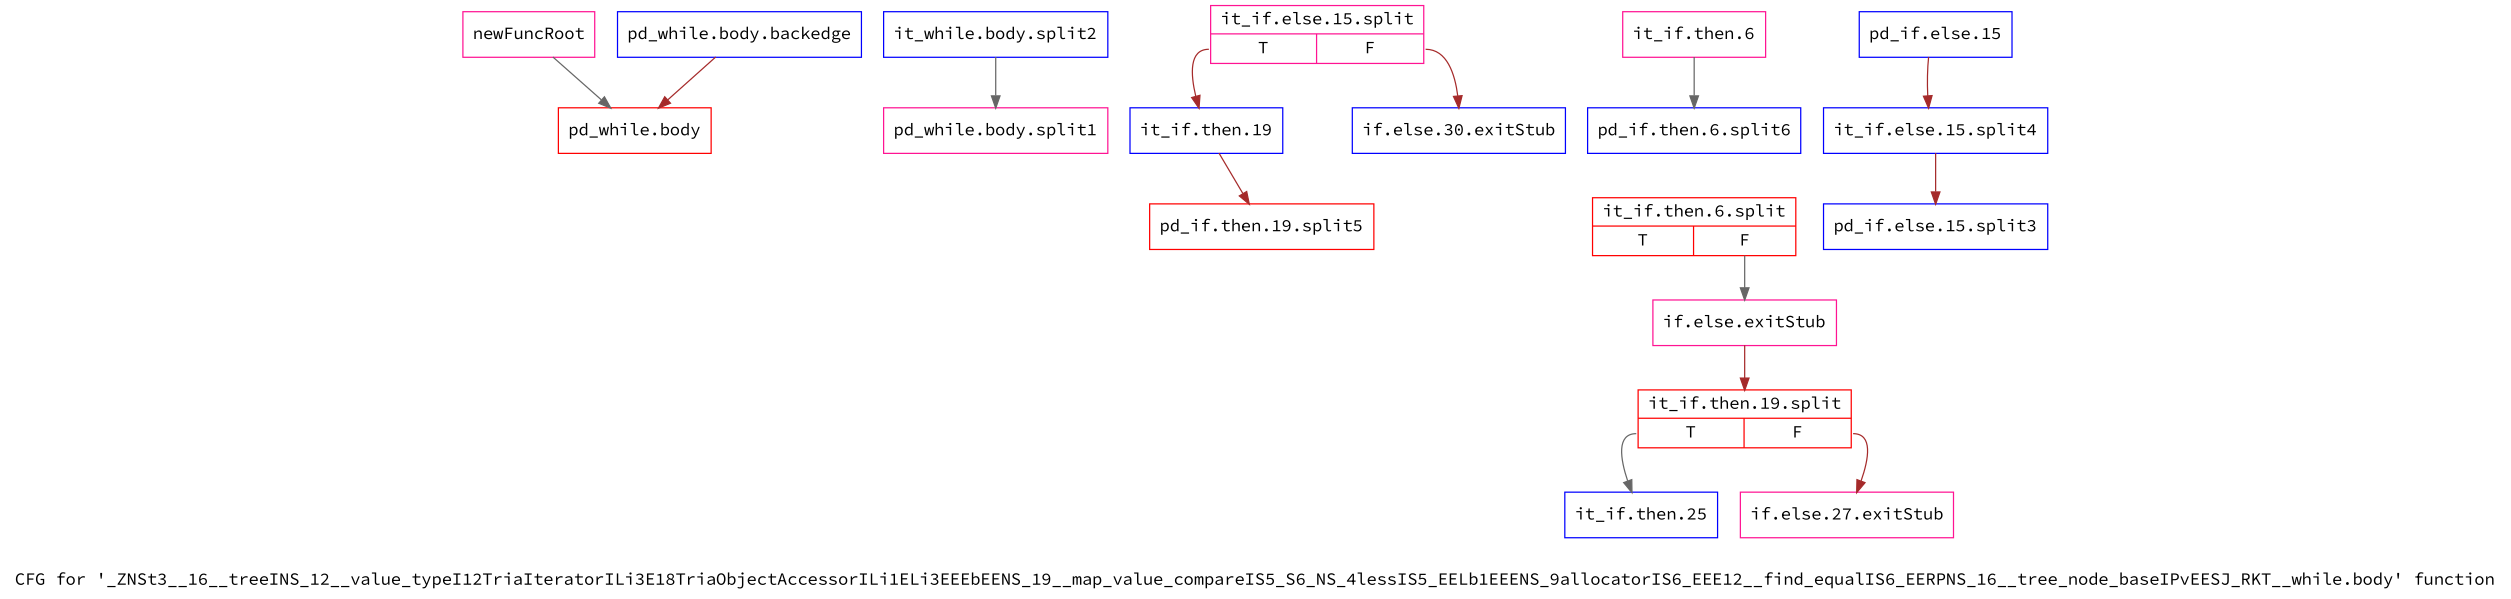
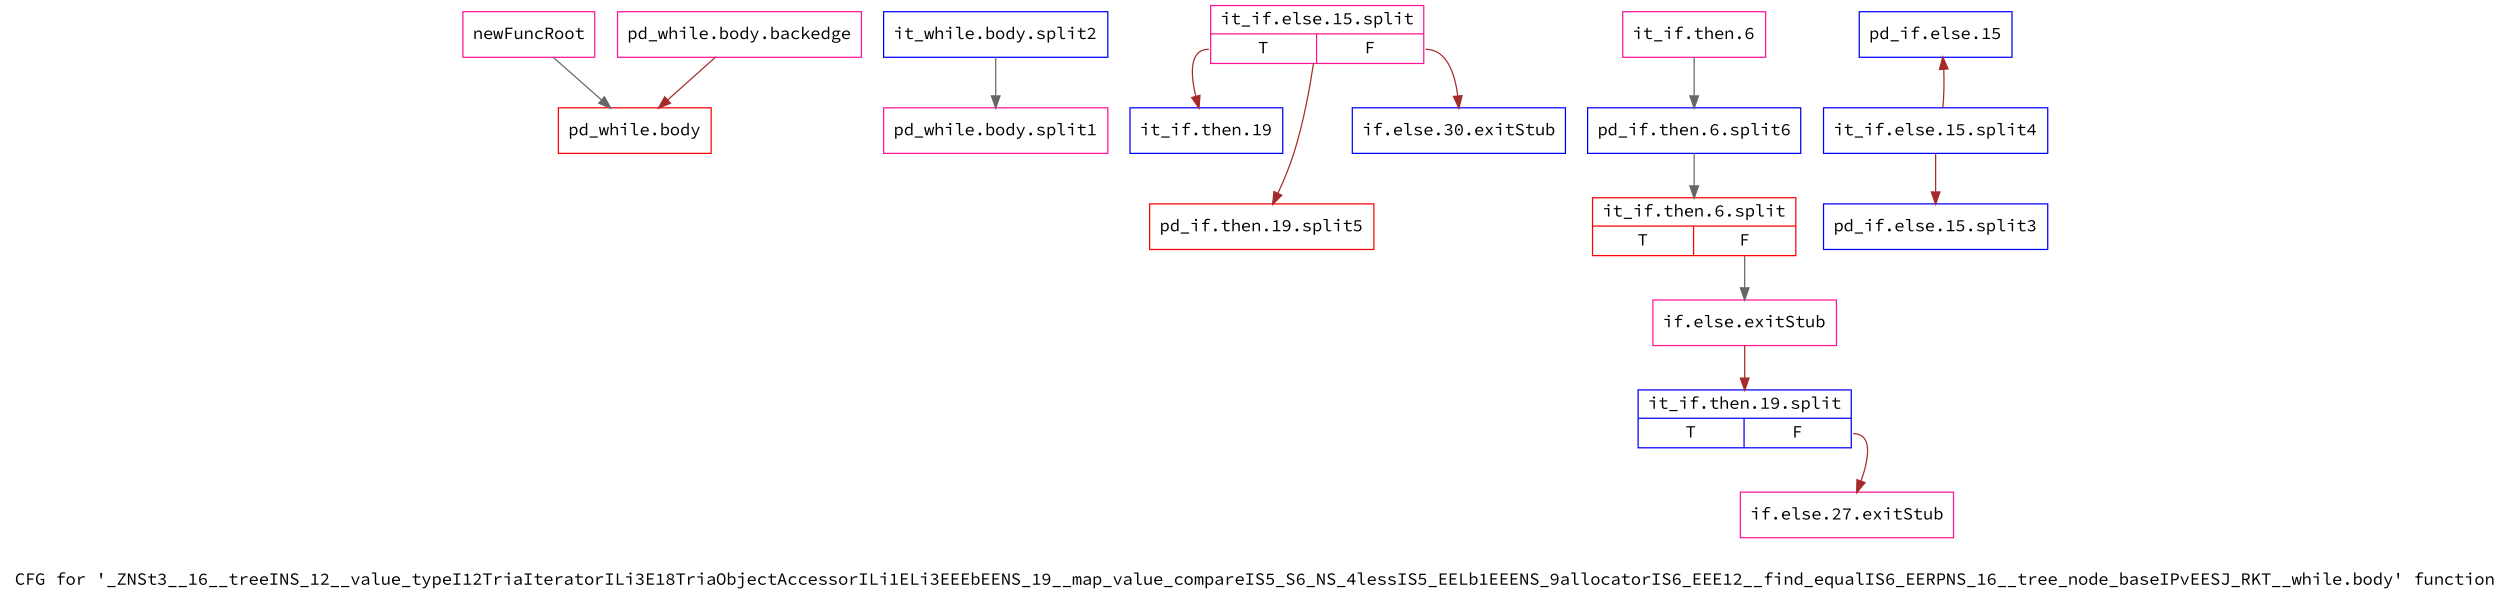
(739, 34) -> (739, 34)
(1927, 76) -> (1944, 89)
none -> (1694, 169)
(1231, 173) -> (1301, 129)
(1745, 419) -> (1745, 419)
(1641, 515) -> none
